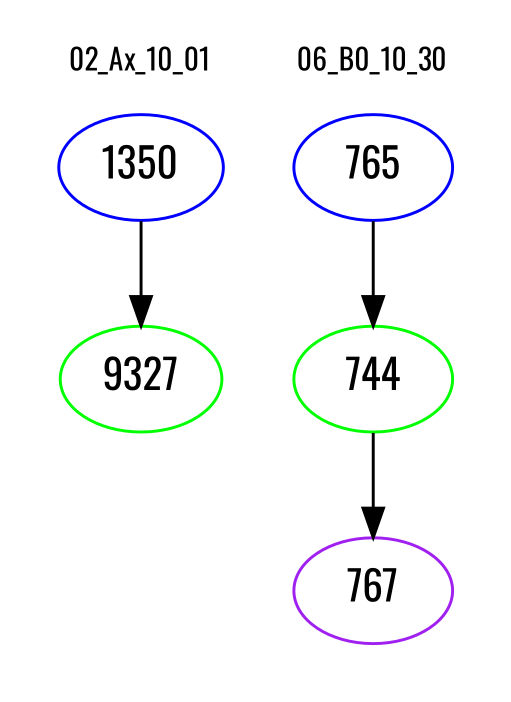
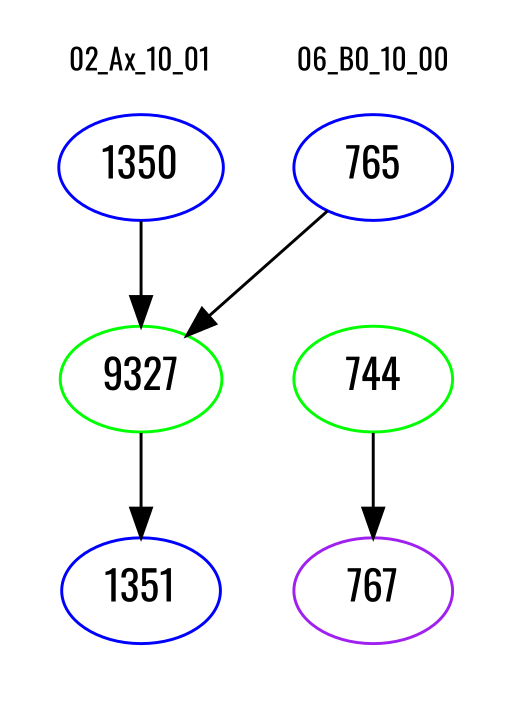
(373, 63) -> (373, 63)
(373, 259) -> (289, 245)
none -> (141, 591)
